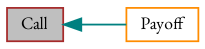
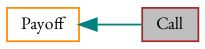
(104, 25) -> (119, 25)
